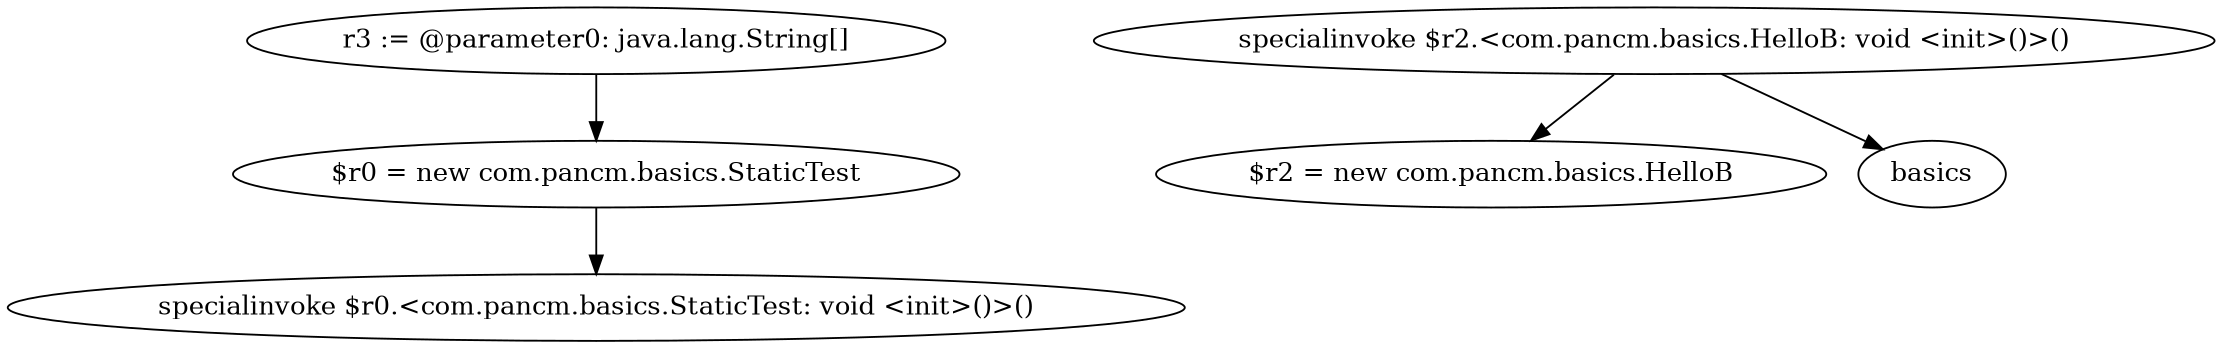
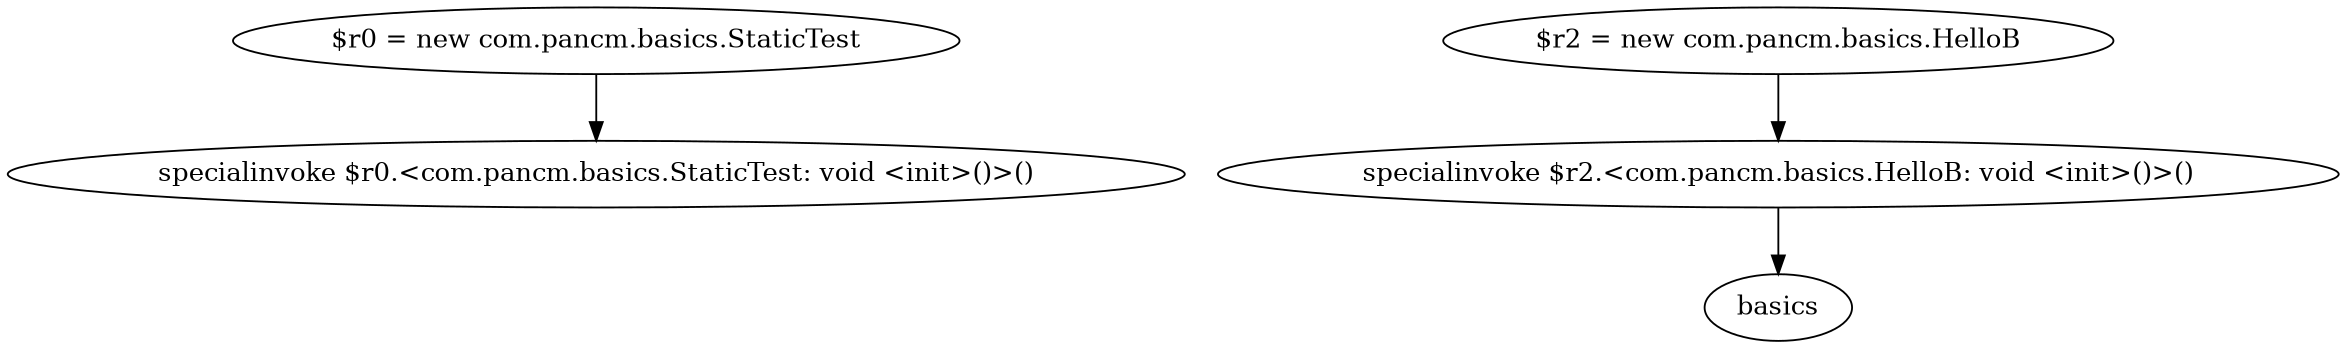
(596, 41) -> none
(1580, 102) -> (1778, 98)
